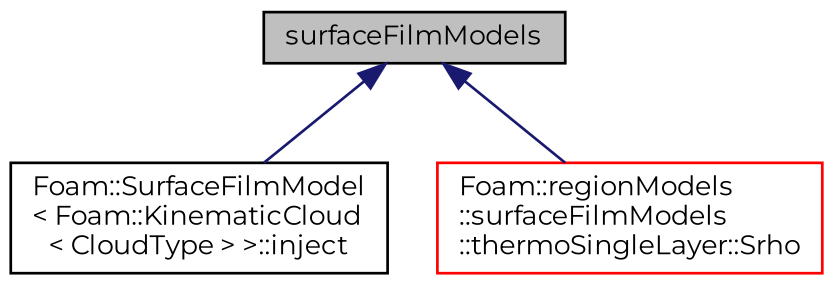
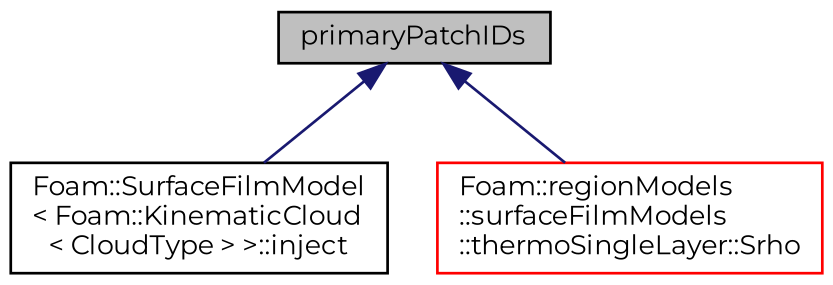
(415, 38) -> (415, 38)
